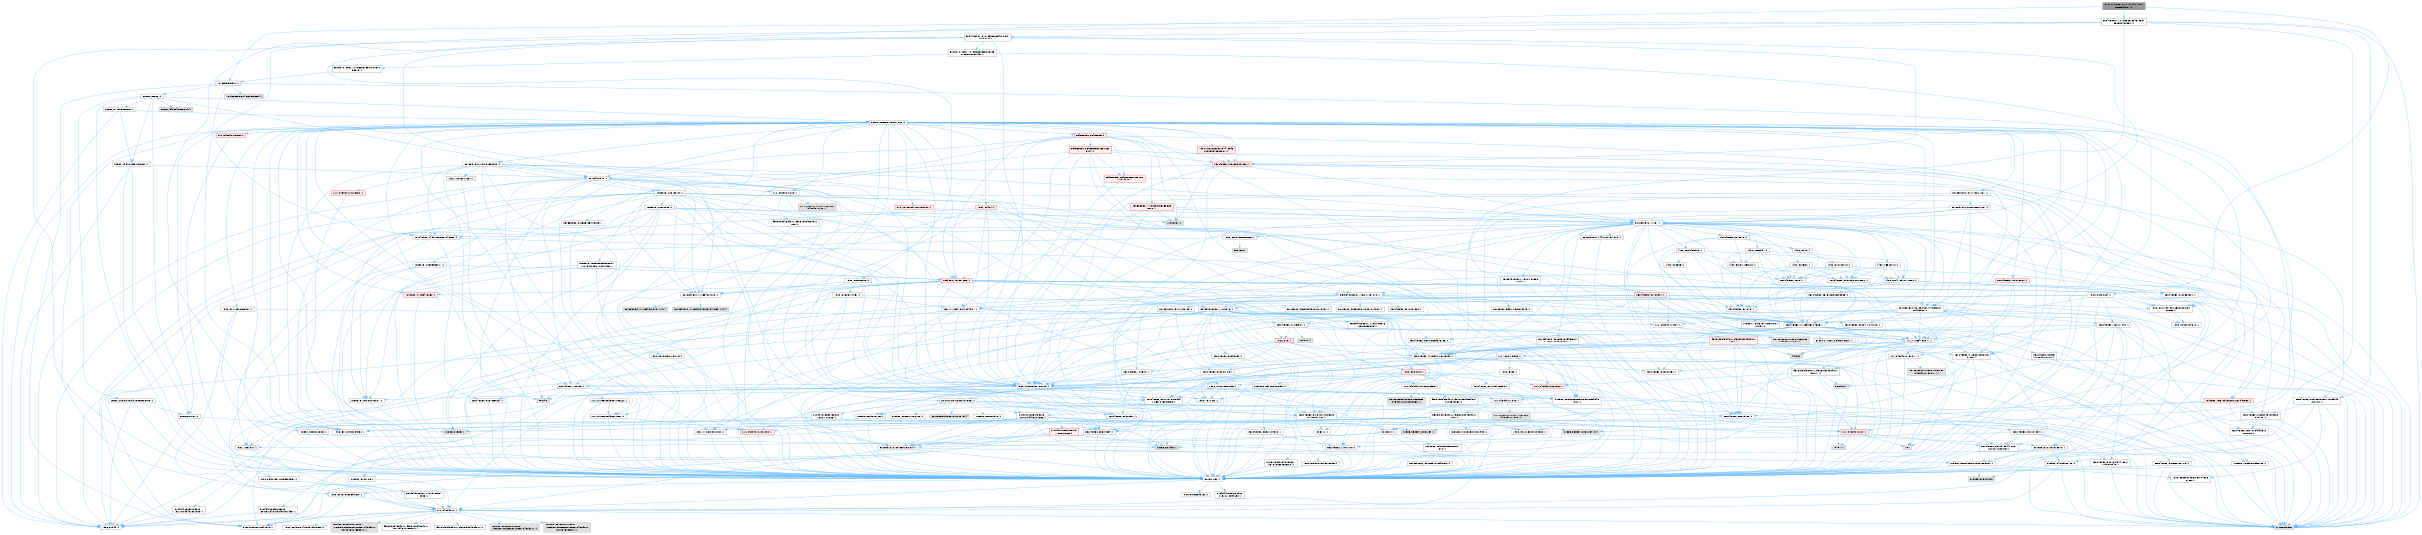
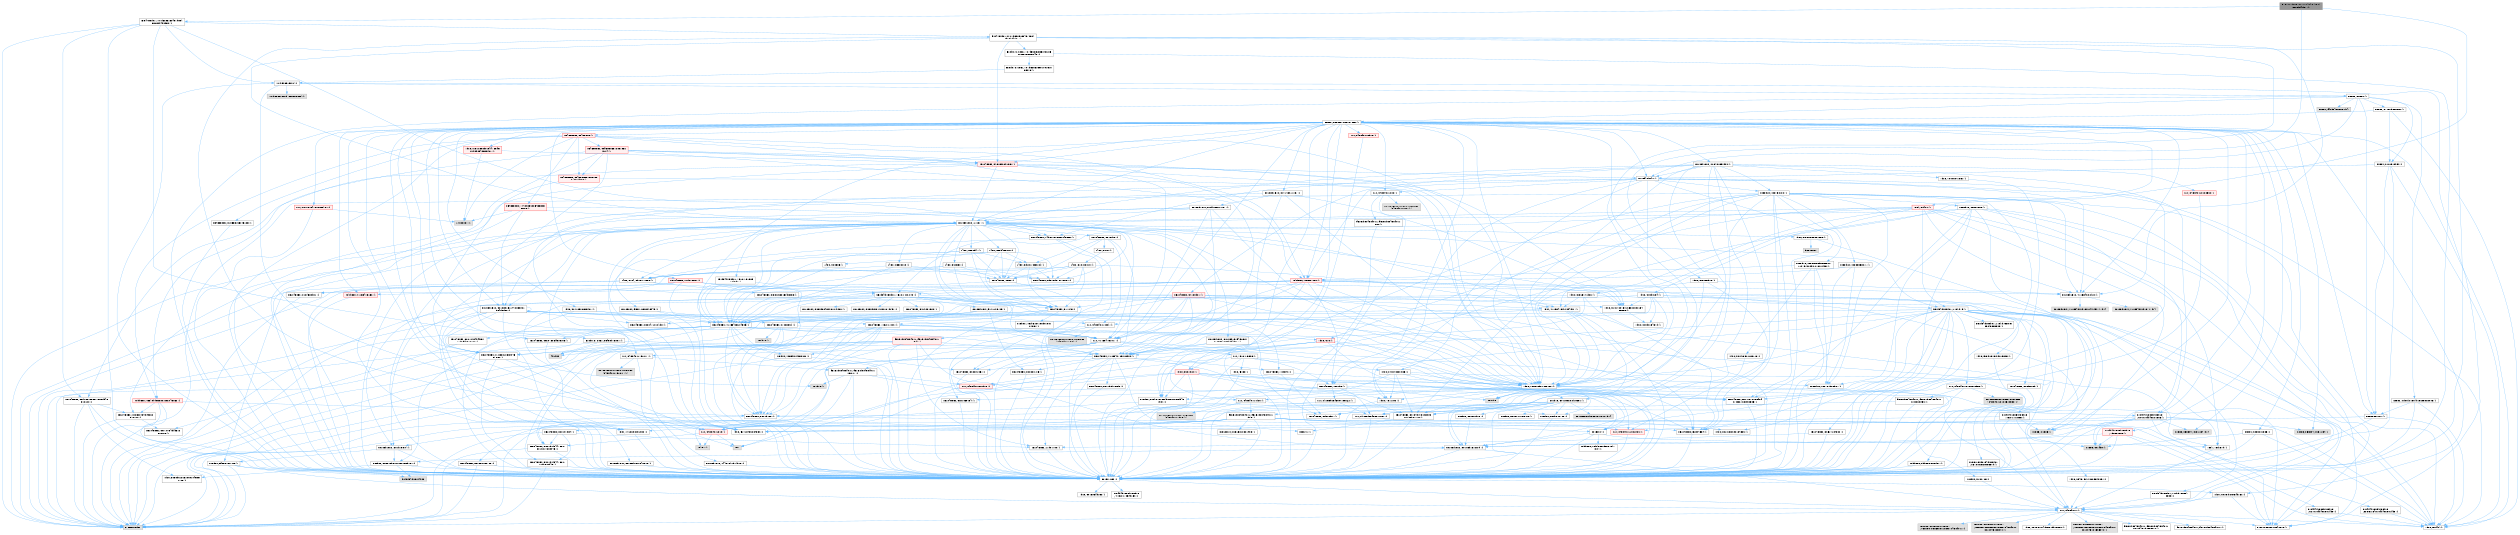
(132, 164) -> (2390, 164)
none -> (793, 237)
none -> (2204, 316)
(2044, 356) -> (468, 341)
none -> (795, 366)
(1395, 393) -> none
none -> (494, 408)
(1826, 423) -> none
none -> (974, 469)
